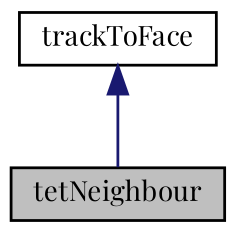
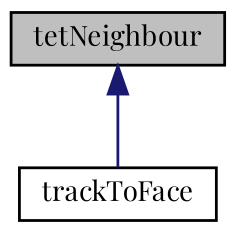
(118, 131) -> (118, 131)
